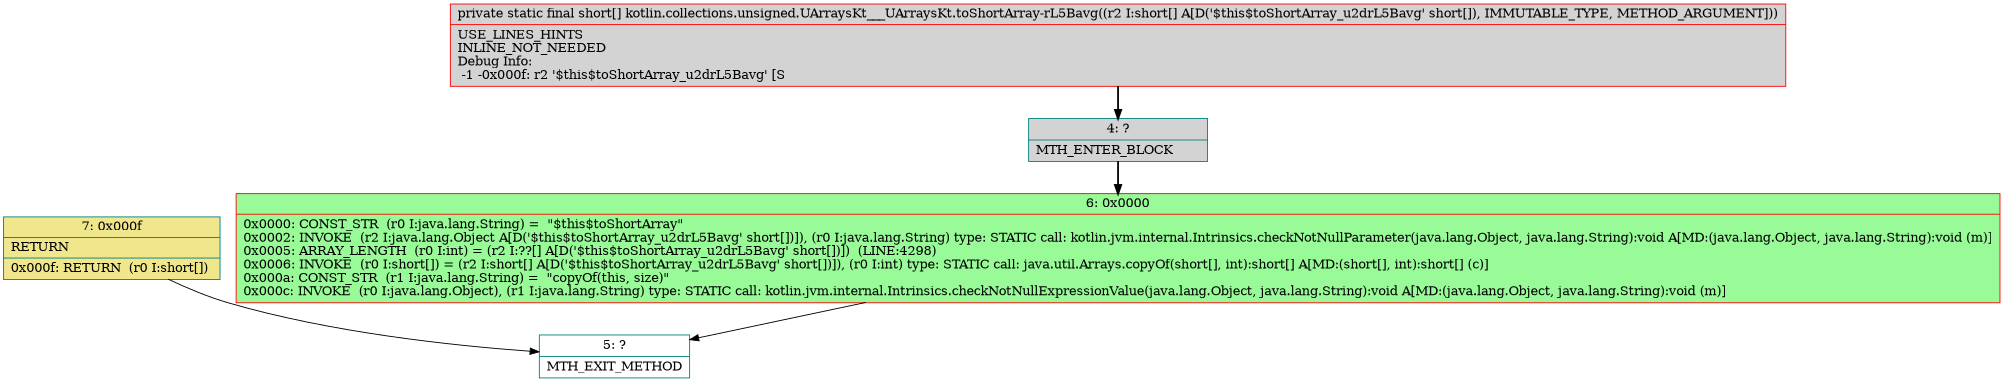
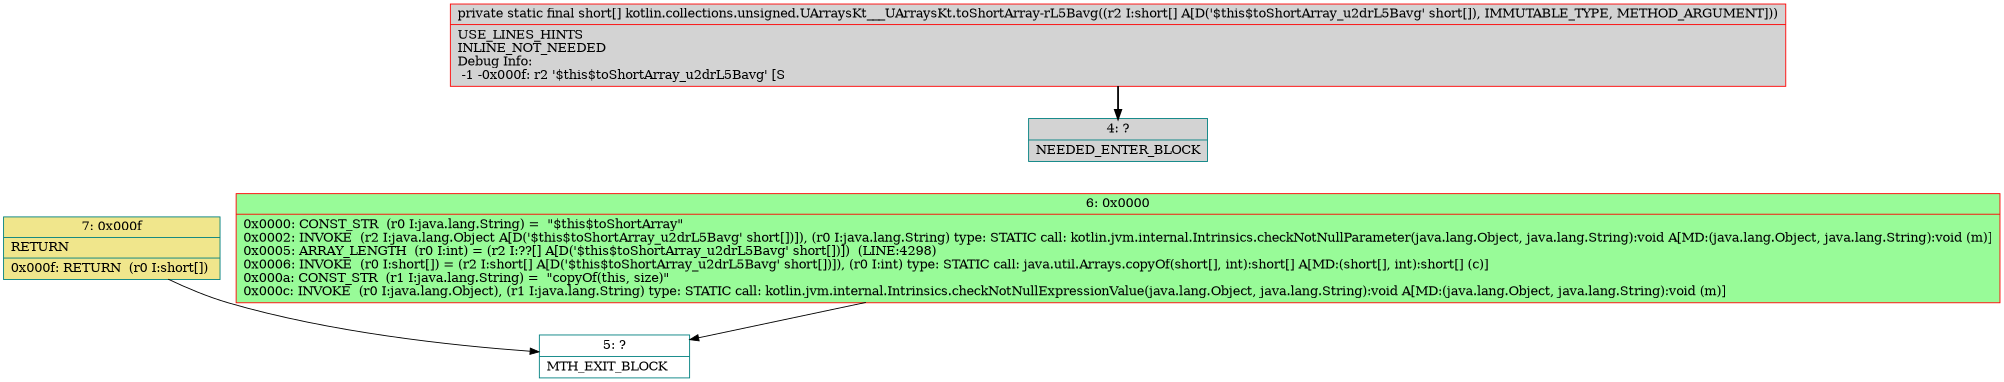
(1105, 150) -> (1118, 150)
(1118, 173) -> none
(614, 367) -> (607, 367)
